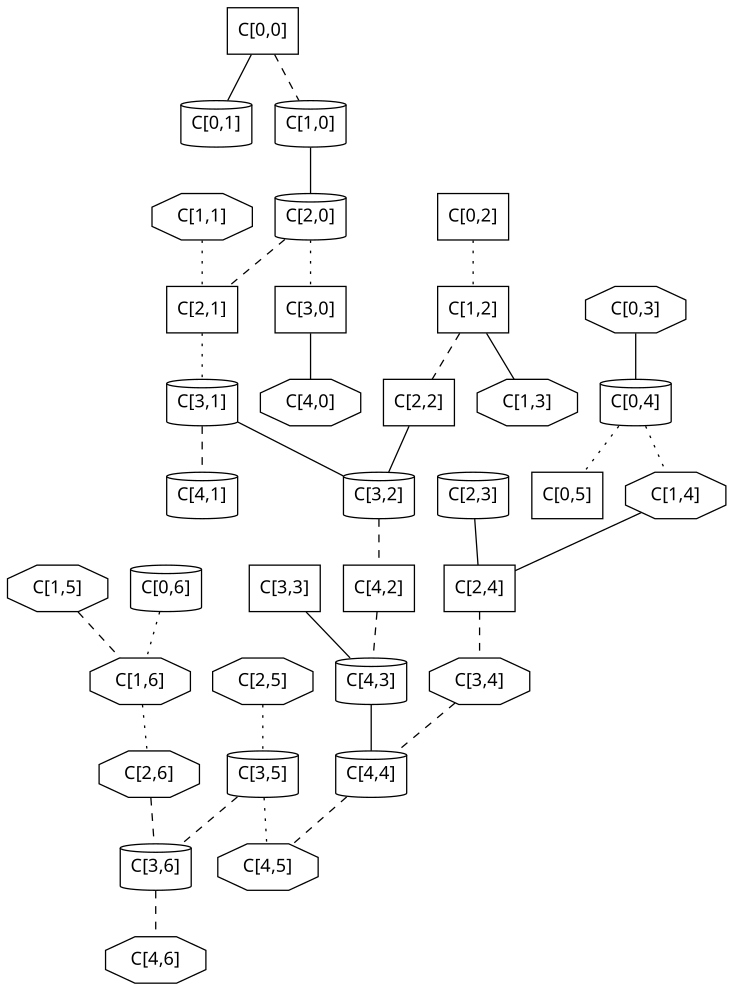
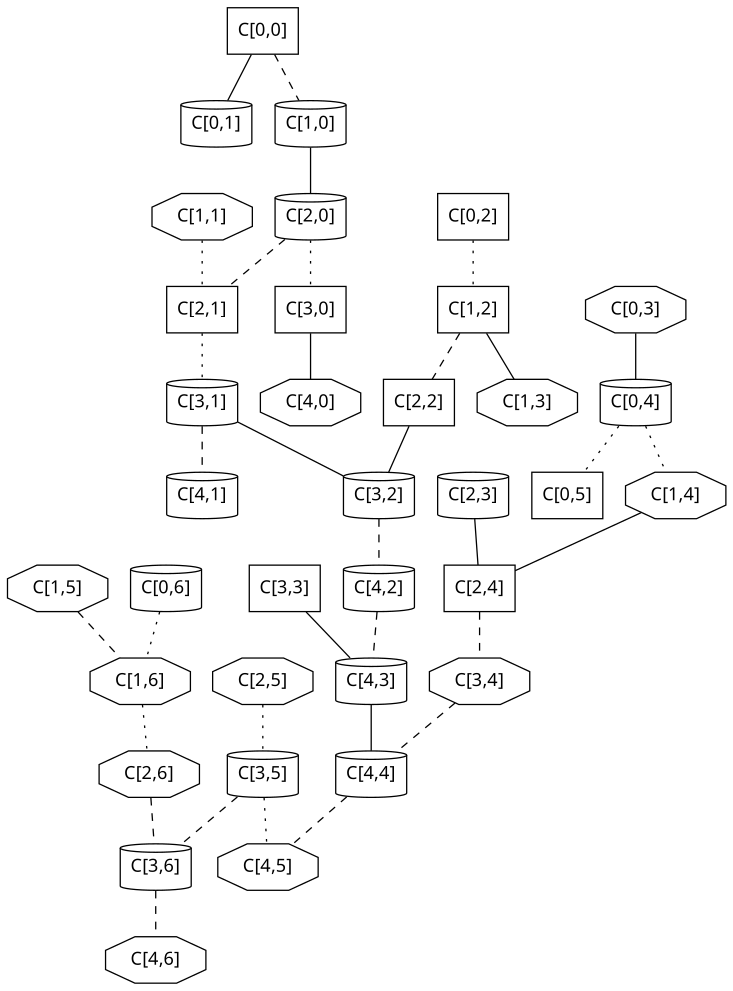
(379, 588) -> (379, 588)
